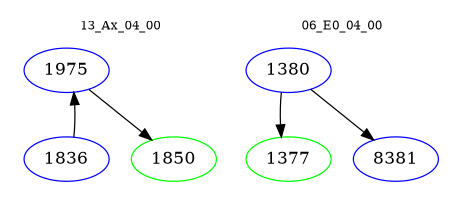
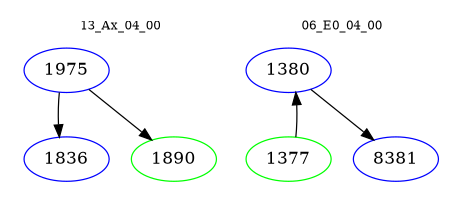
(280, 108) -> (297, 121)
(75, 121) -> (58, 108)
(174, 159) -> (174, 159)
